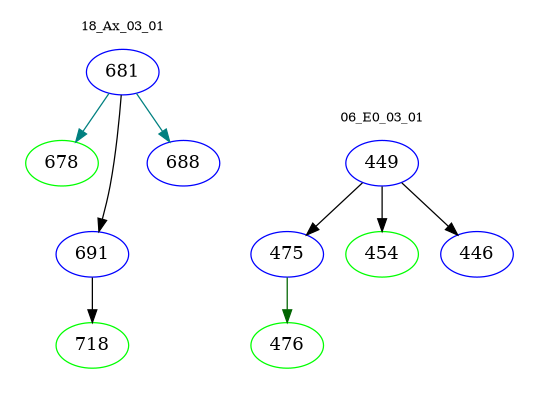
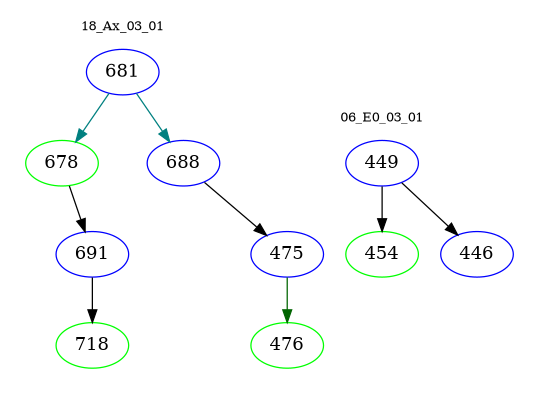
(115, 157) -> (75, 203)
(339, 205) -> (221, 197)
